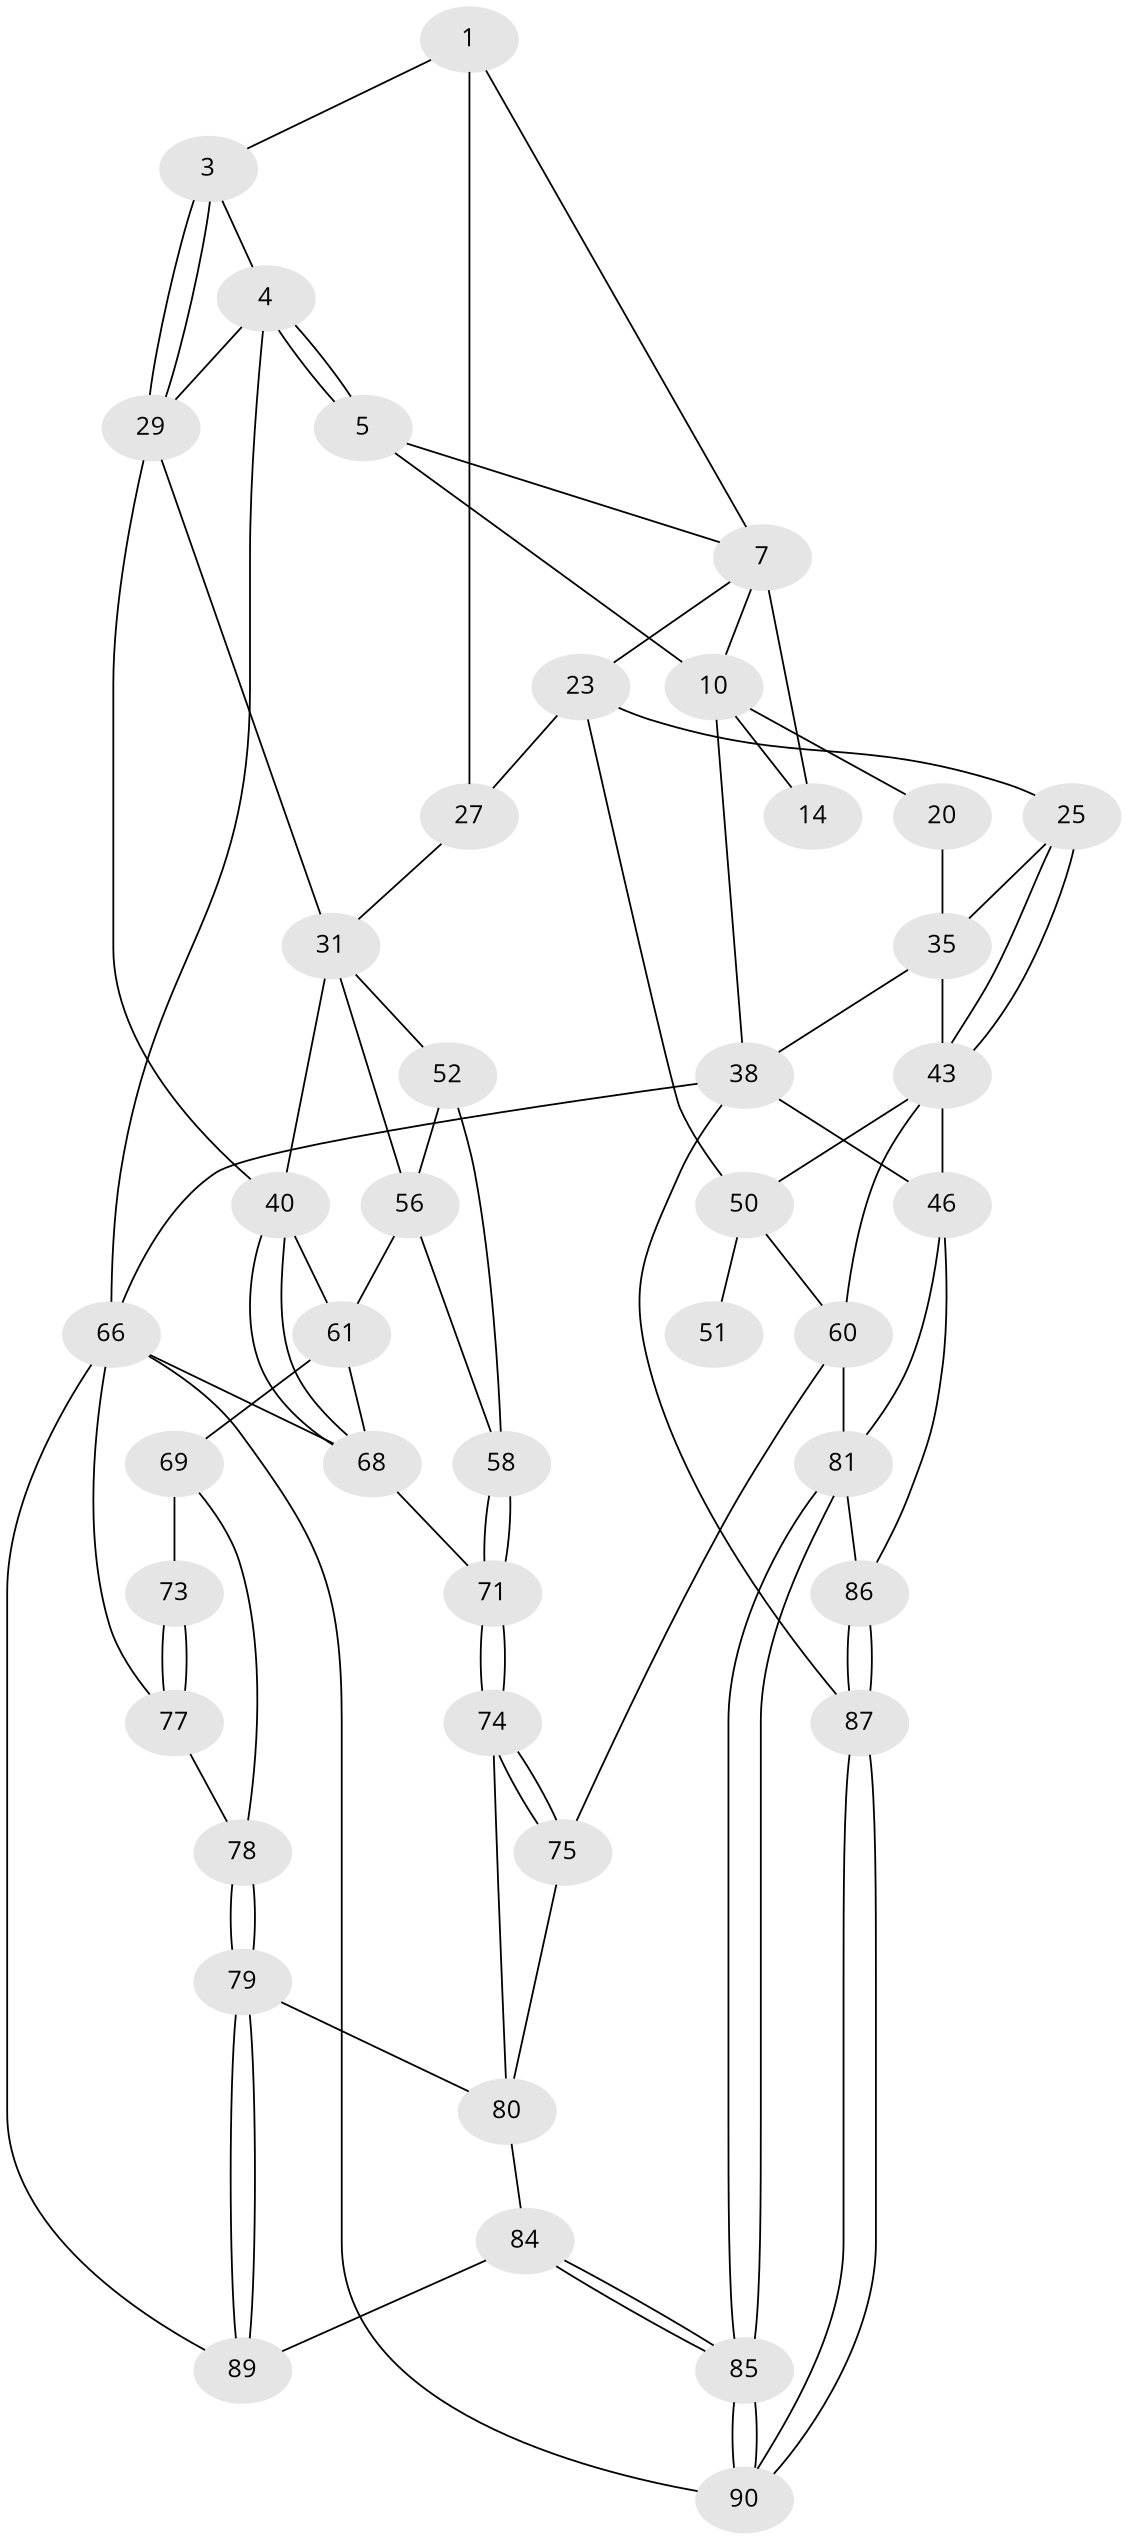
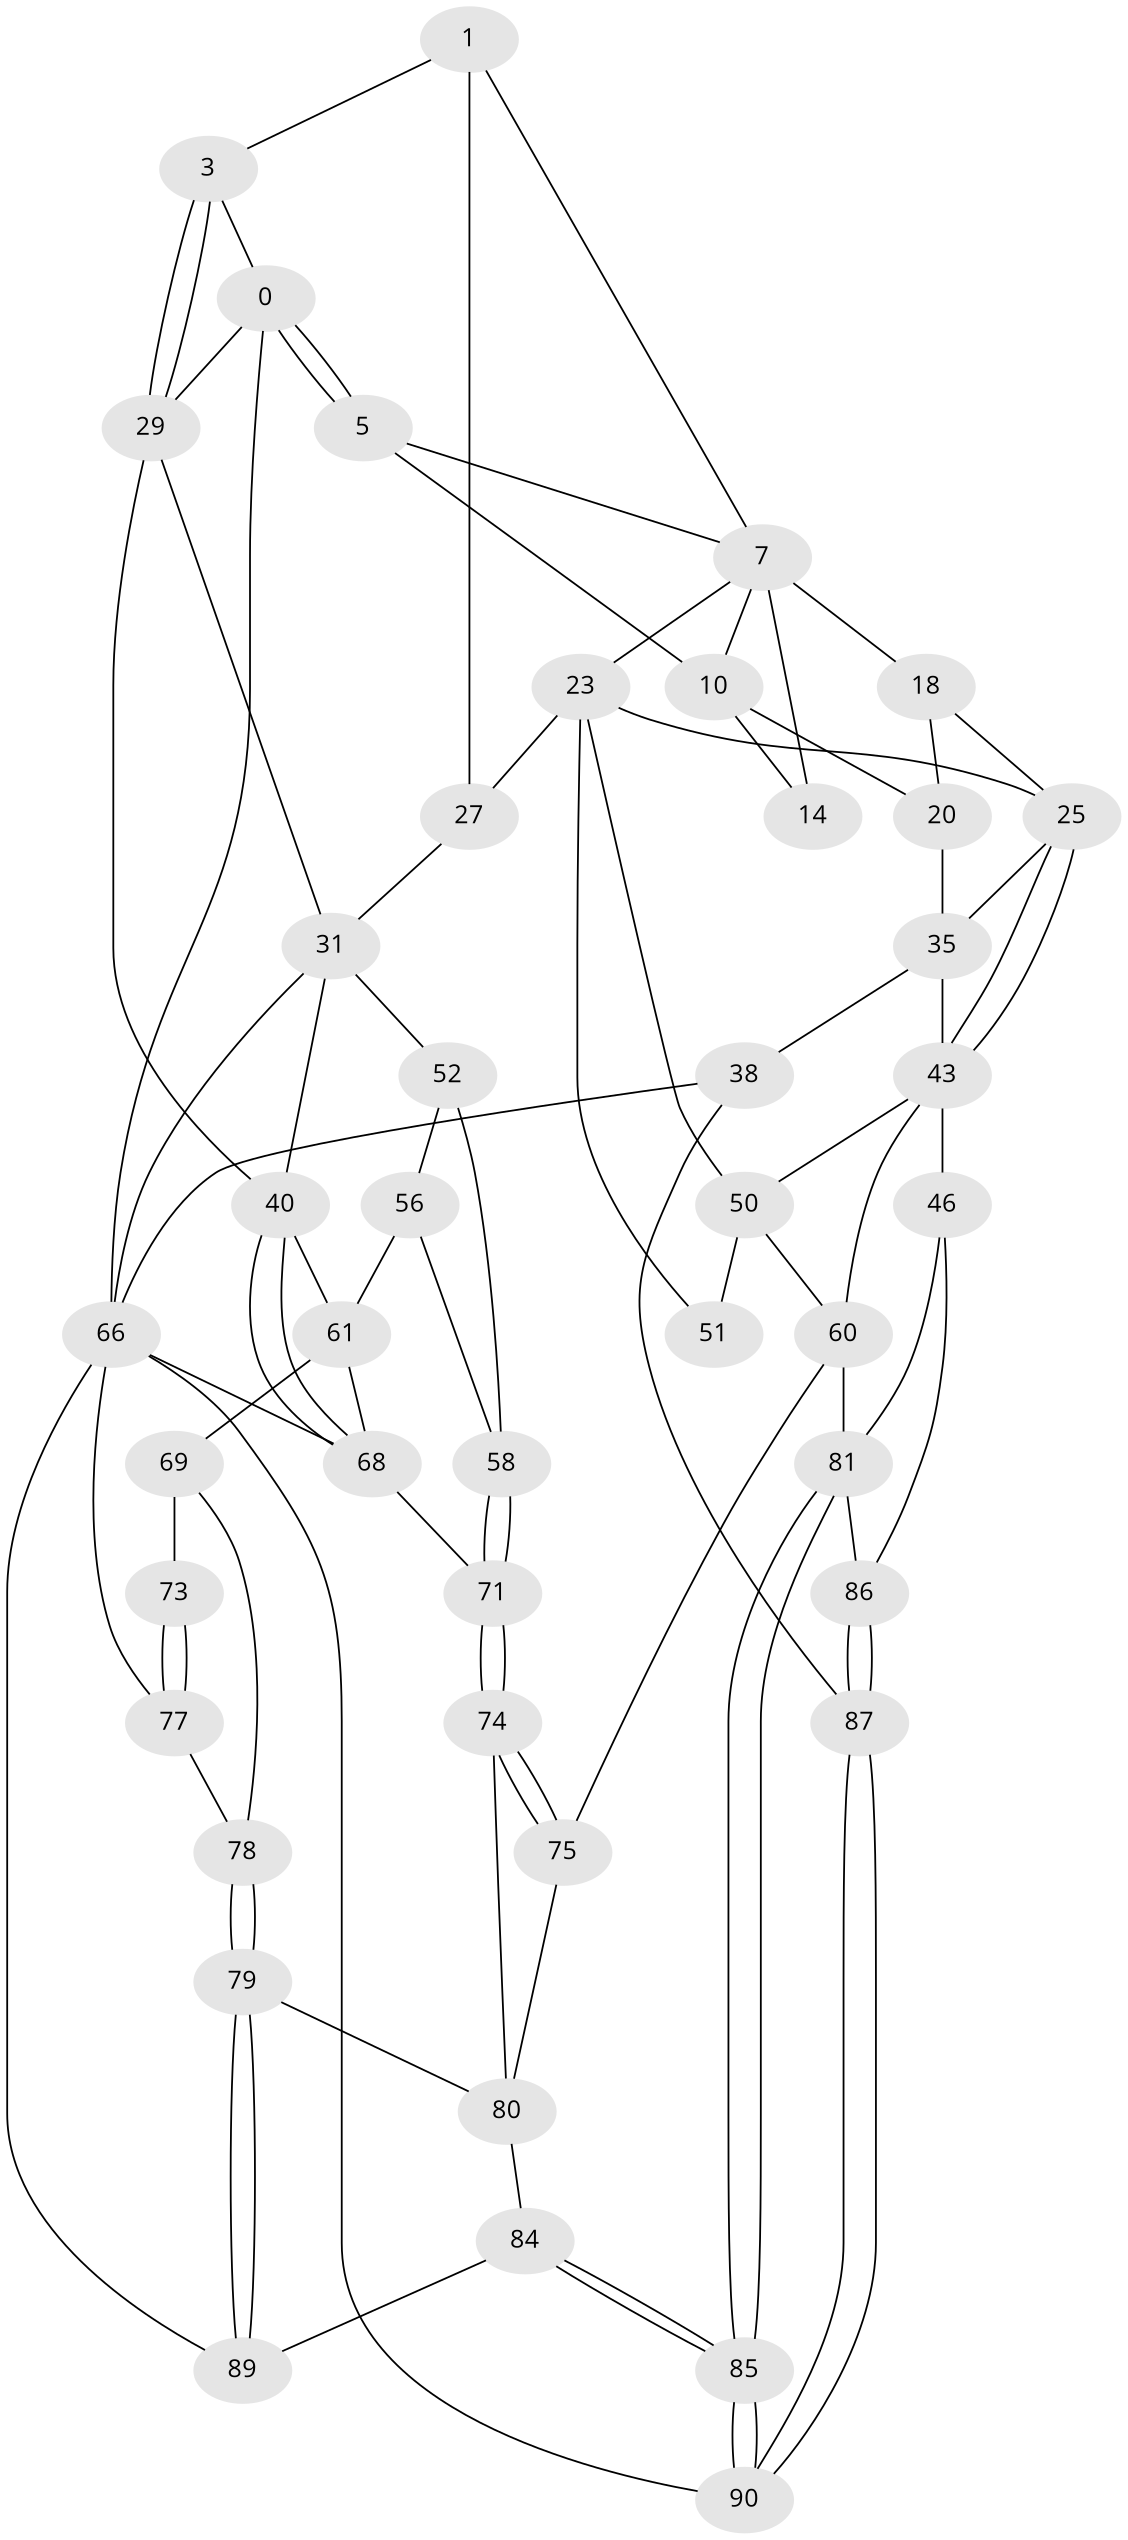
(266, 299) -> (266, 299)
none -> (926, 687)
(729, 881) -> none
none -> (577, 1028)
(371, 1076) -> (174, 1130)
(831, 1132) -> none
